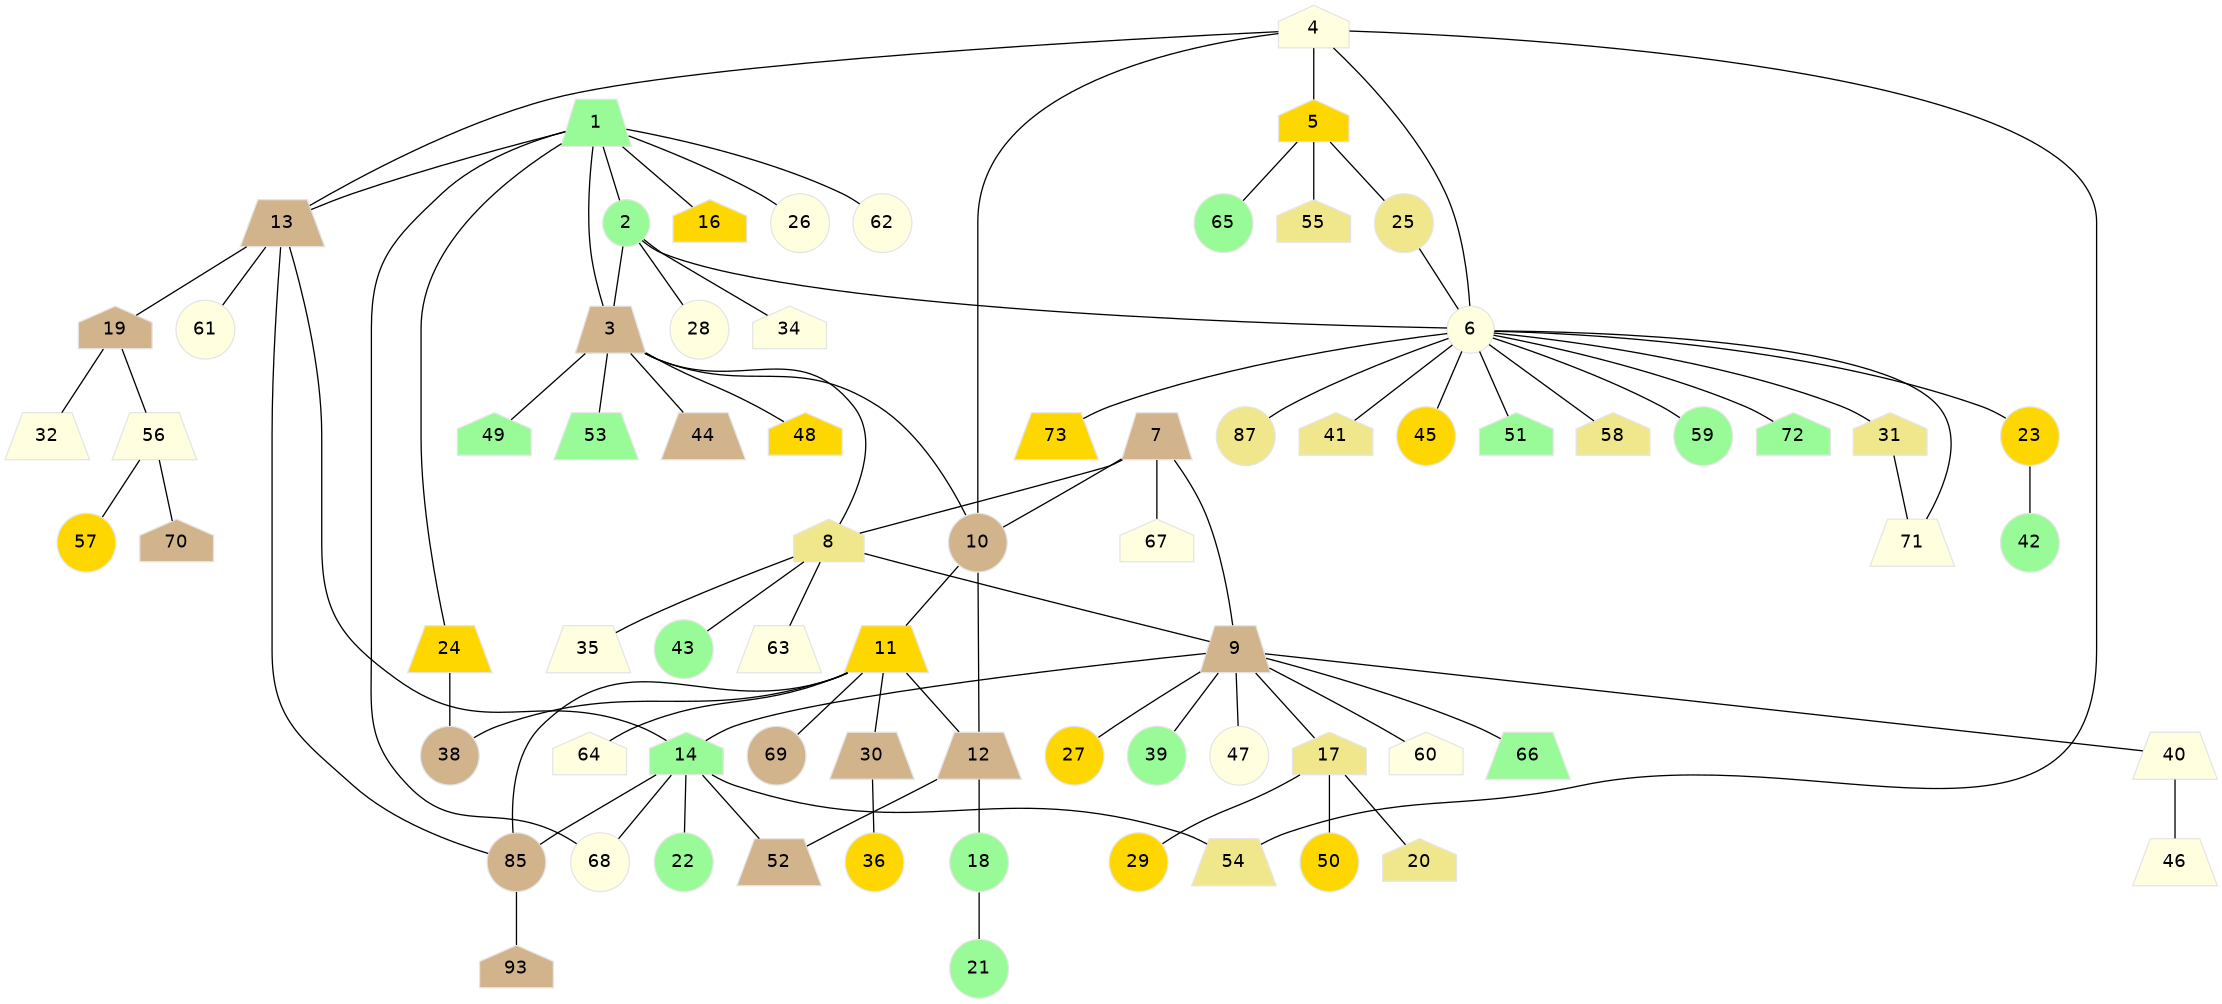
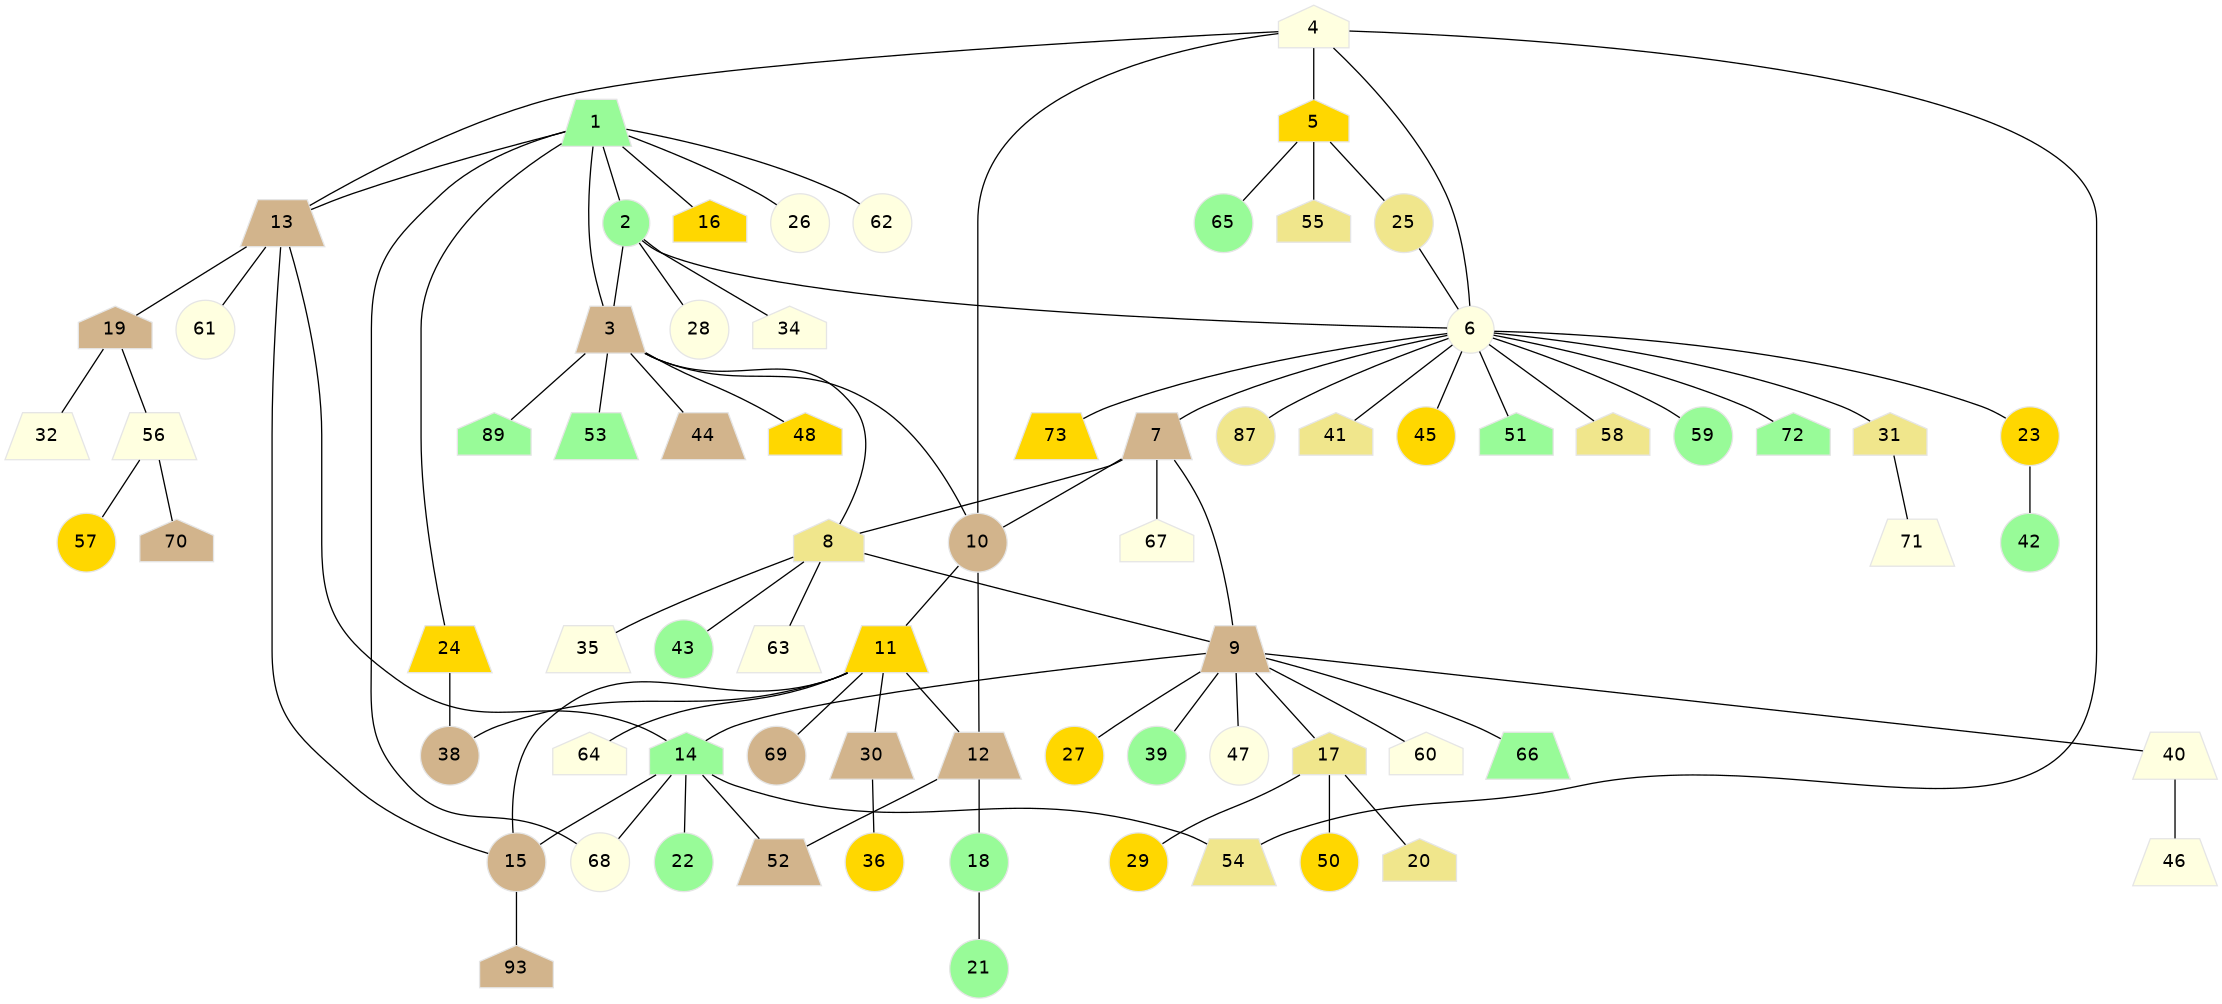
(1782, 351) -> (1311, 369)
(494, 436) -> (494, 436)
(516, 862) -> (516, 862)
